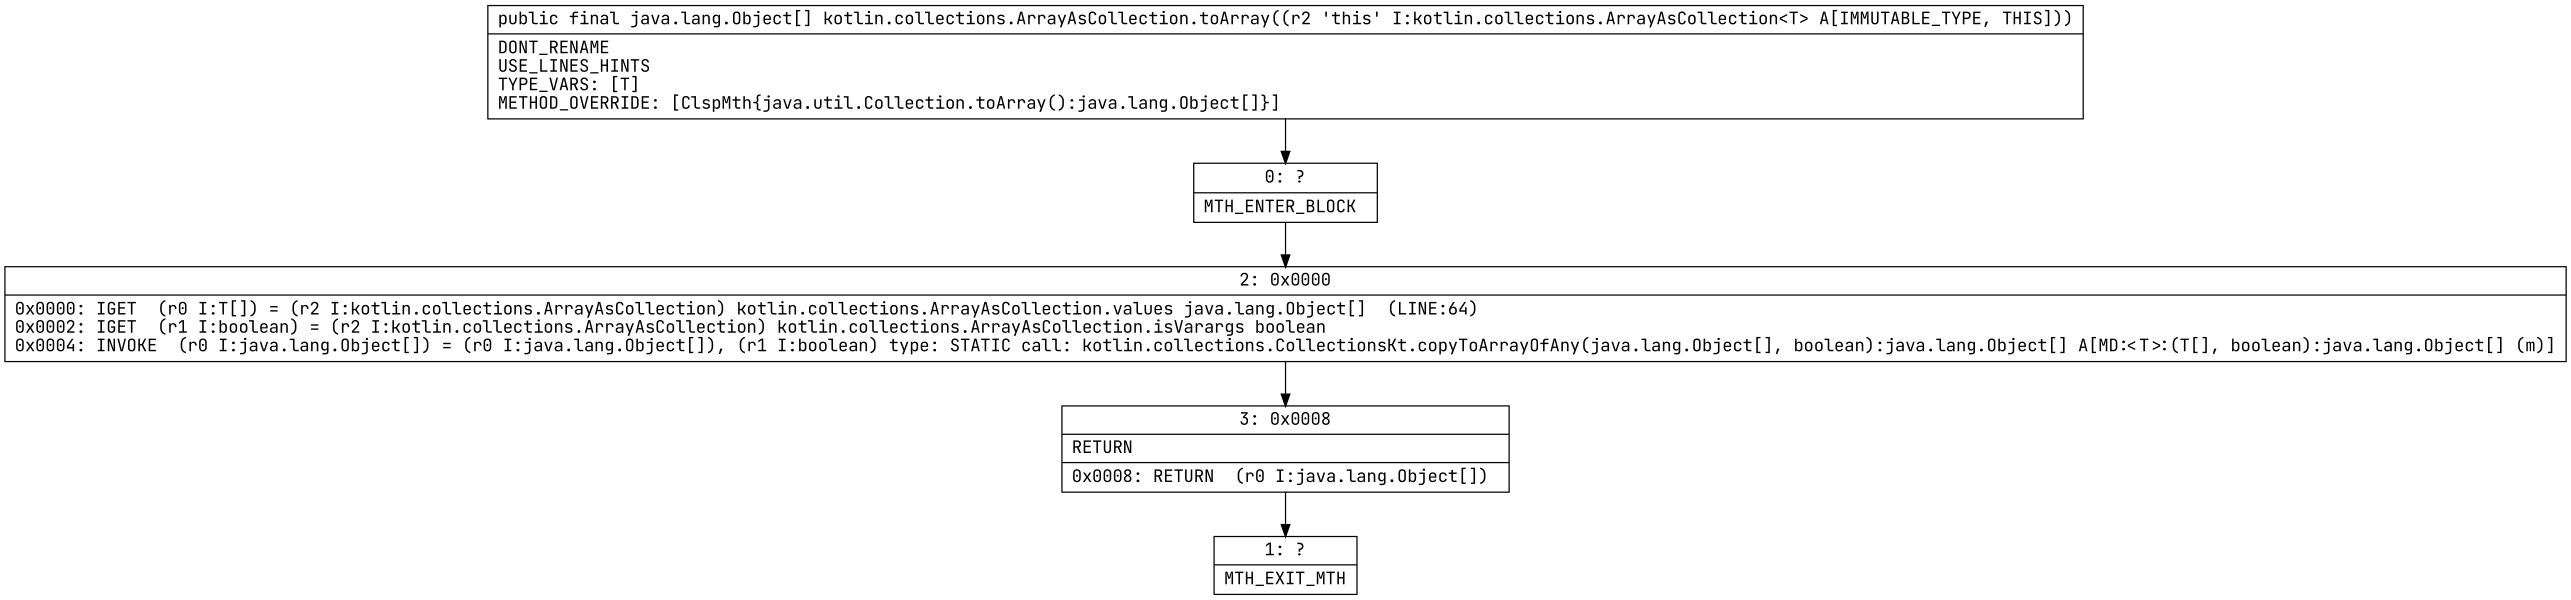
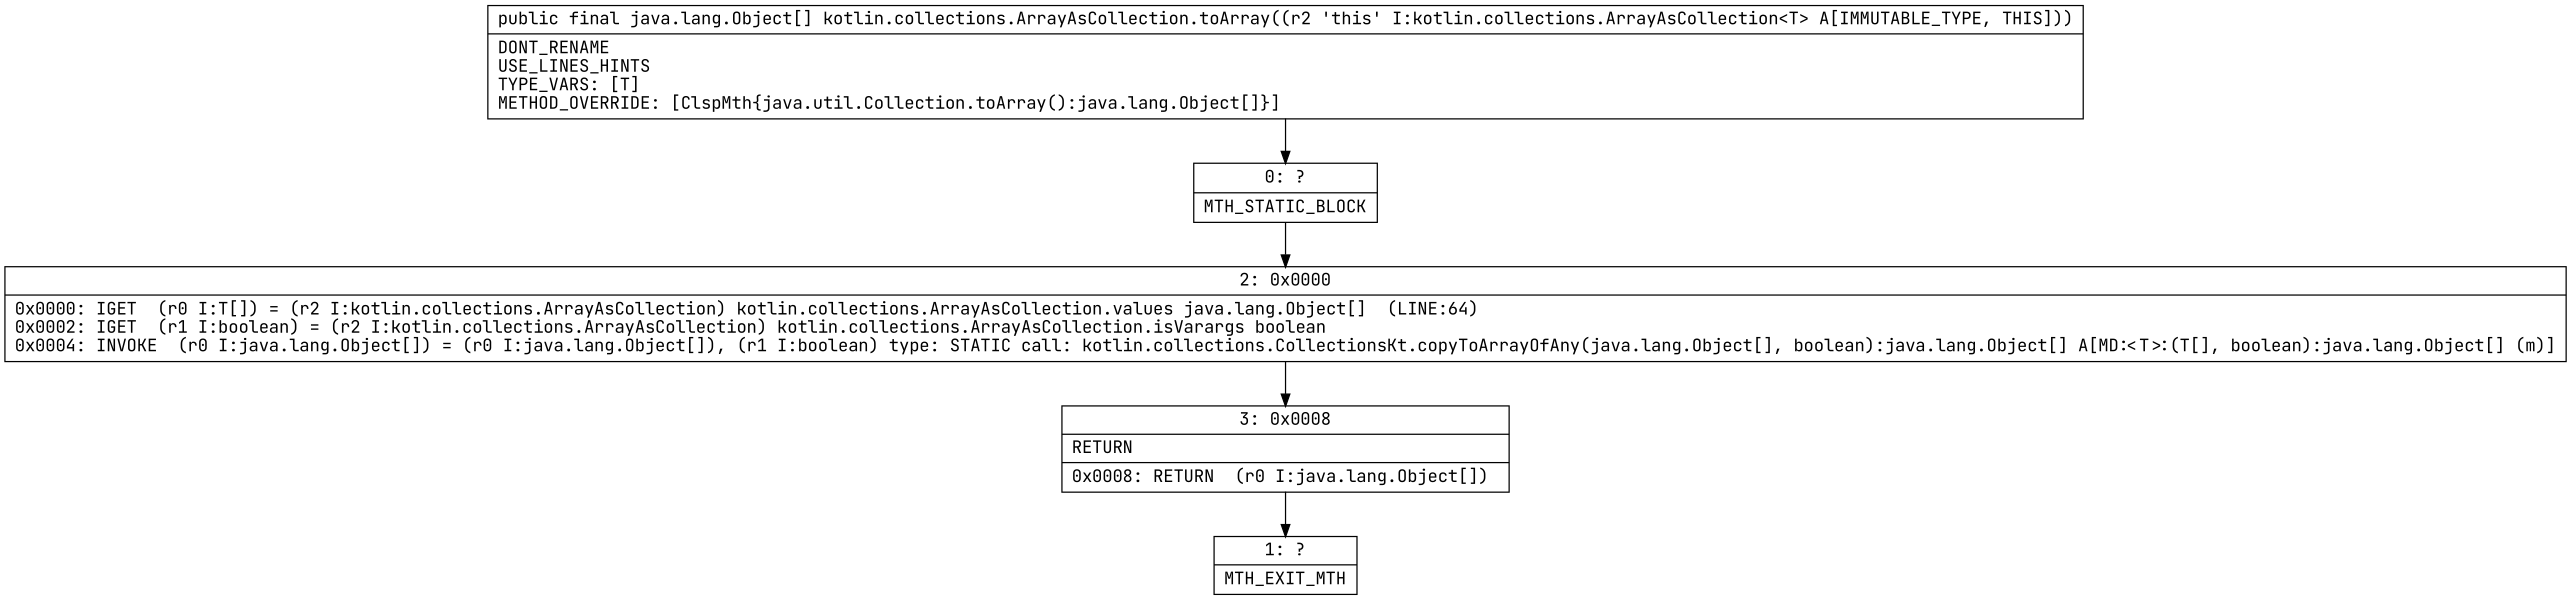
(1280, 207) -> (1286, 207)
